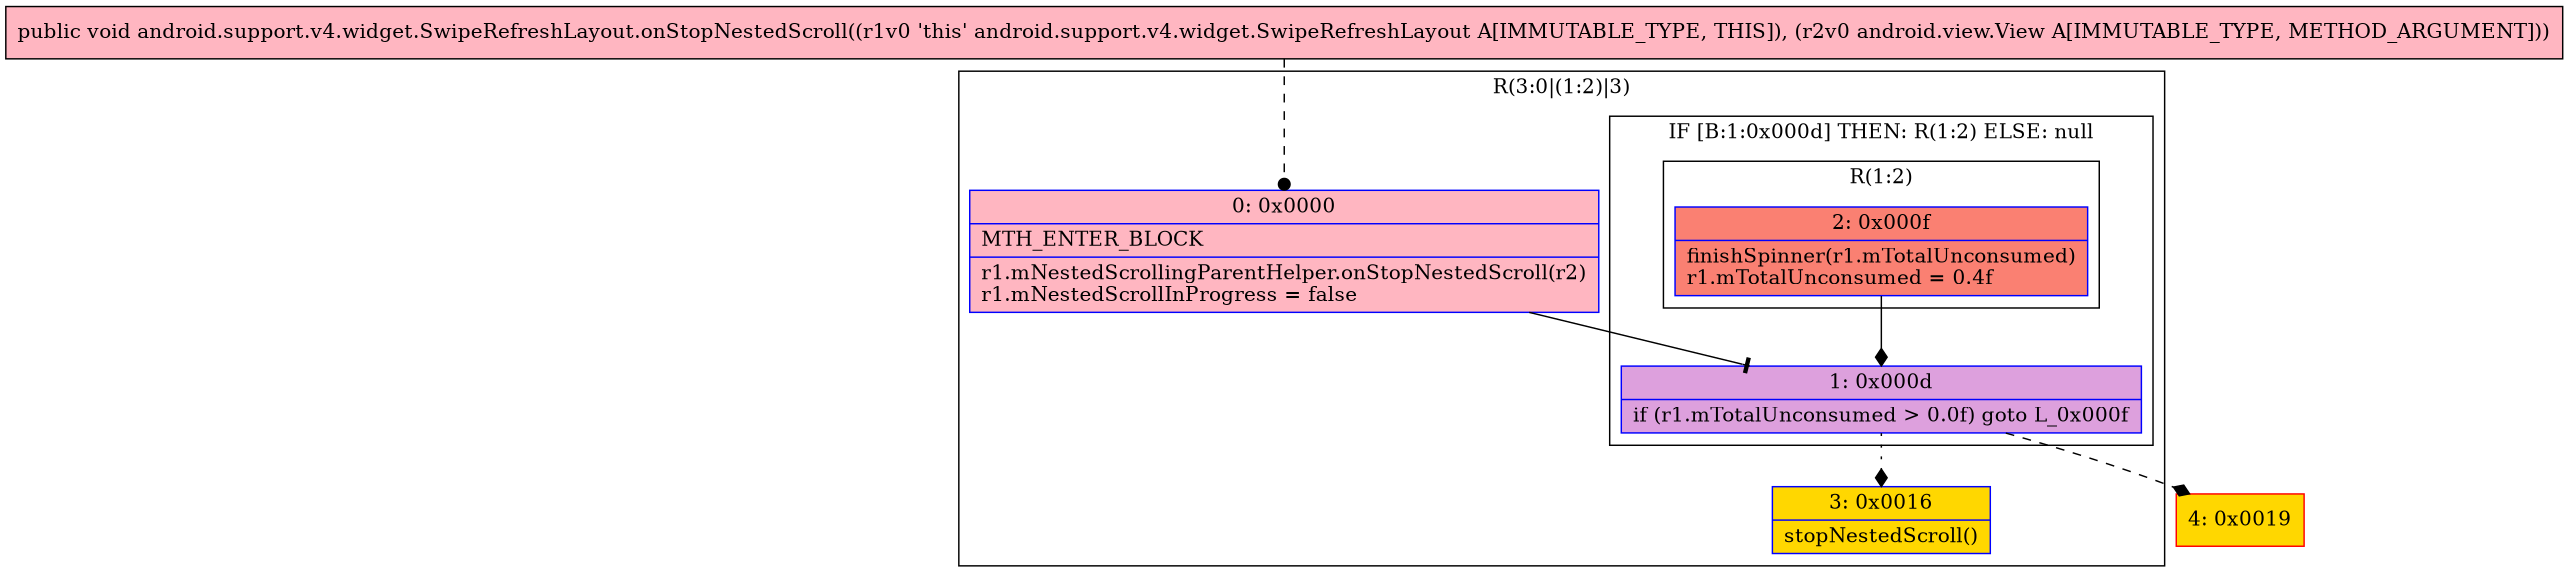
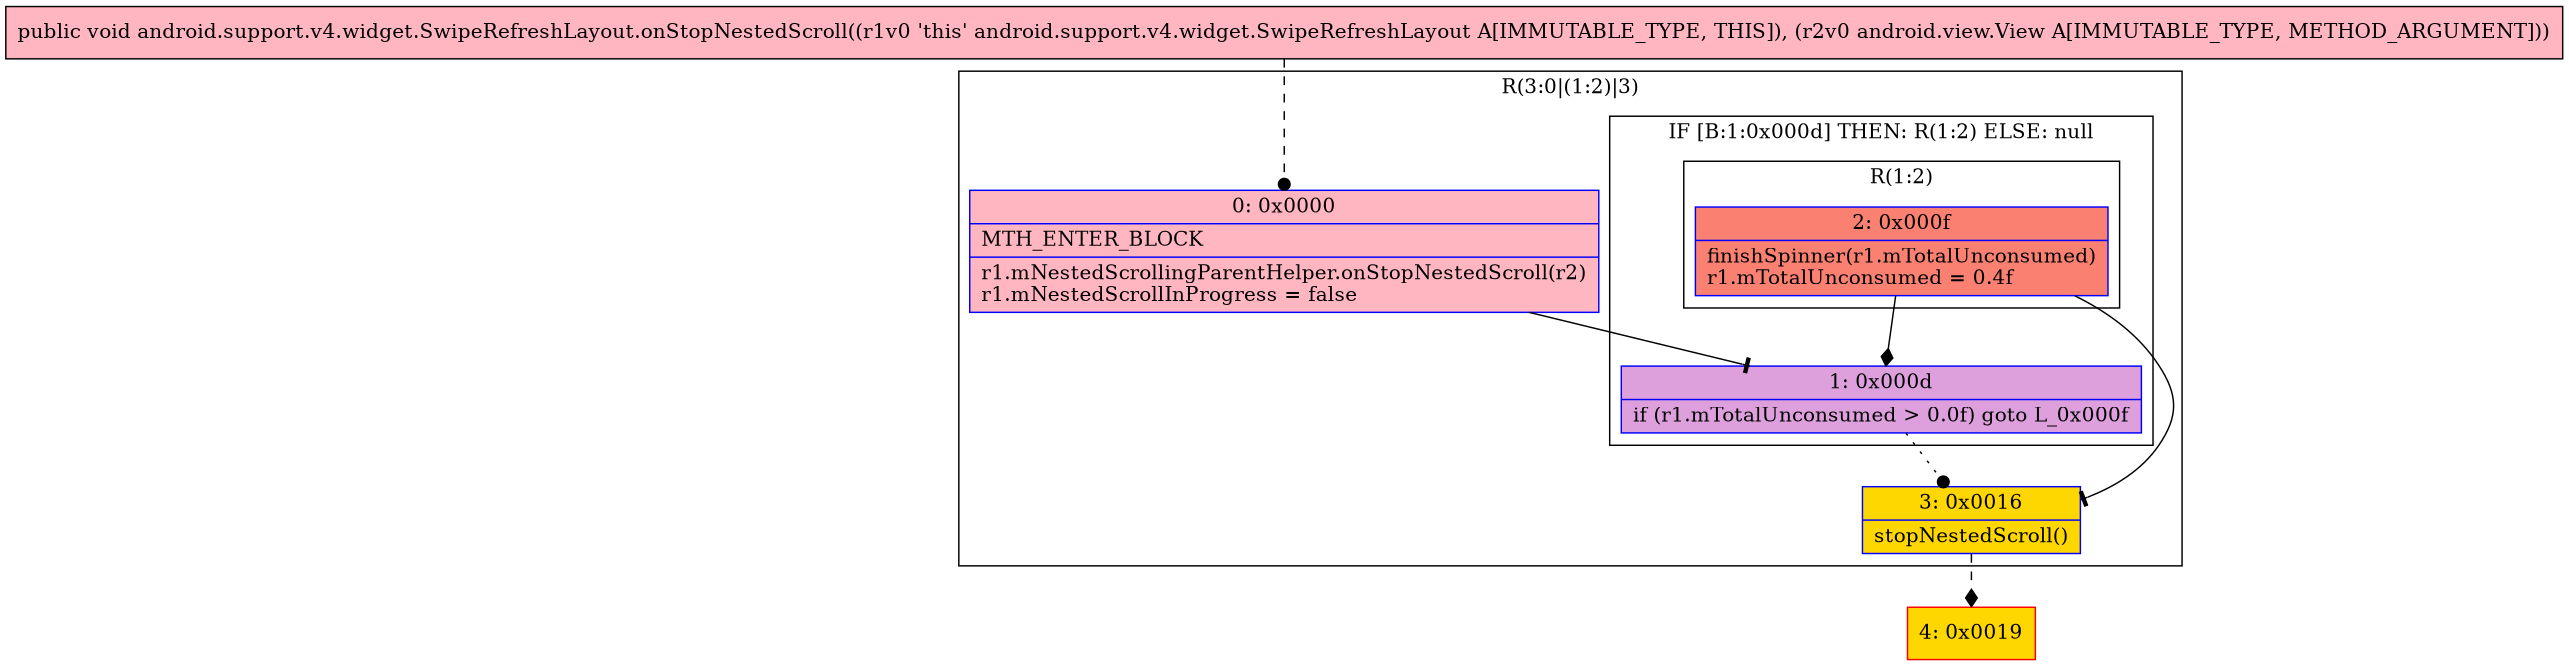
none -> (2172, 395)
(1881, 455) -> (1923, 455)
(2090, 458) -> (1971, 575)
